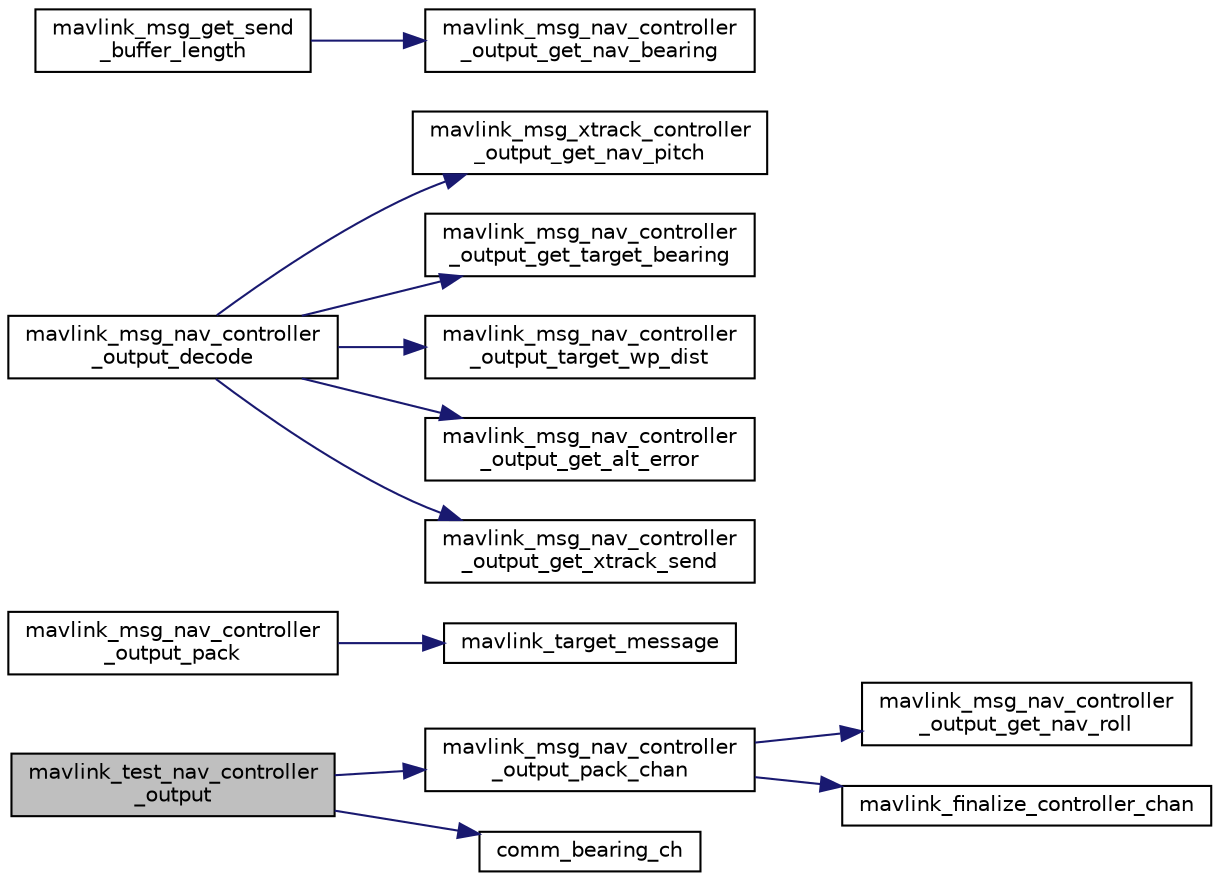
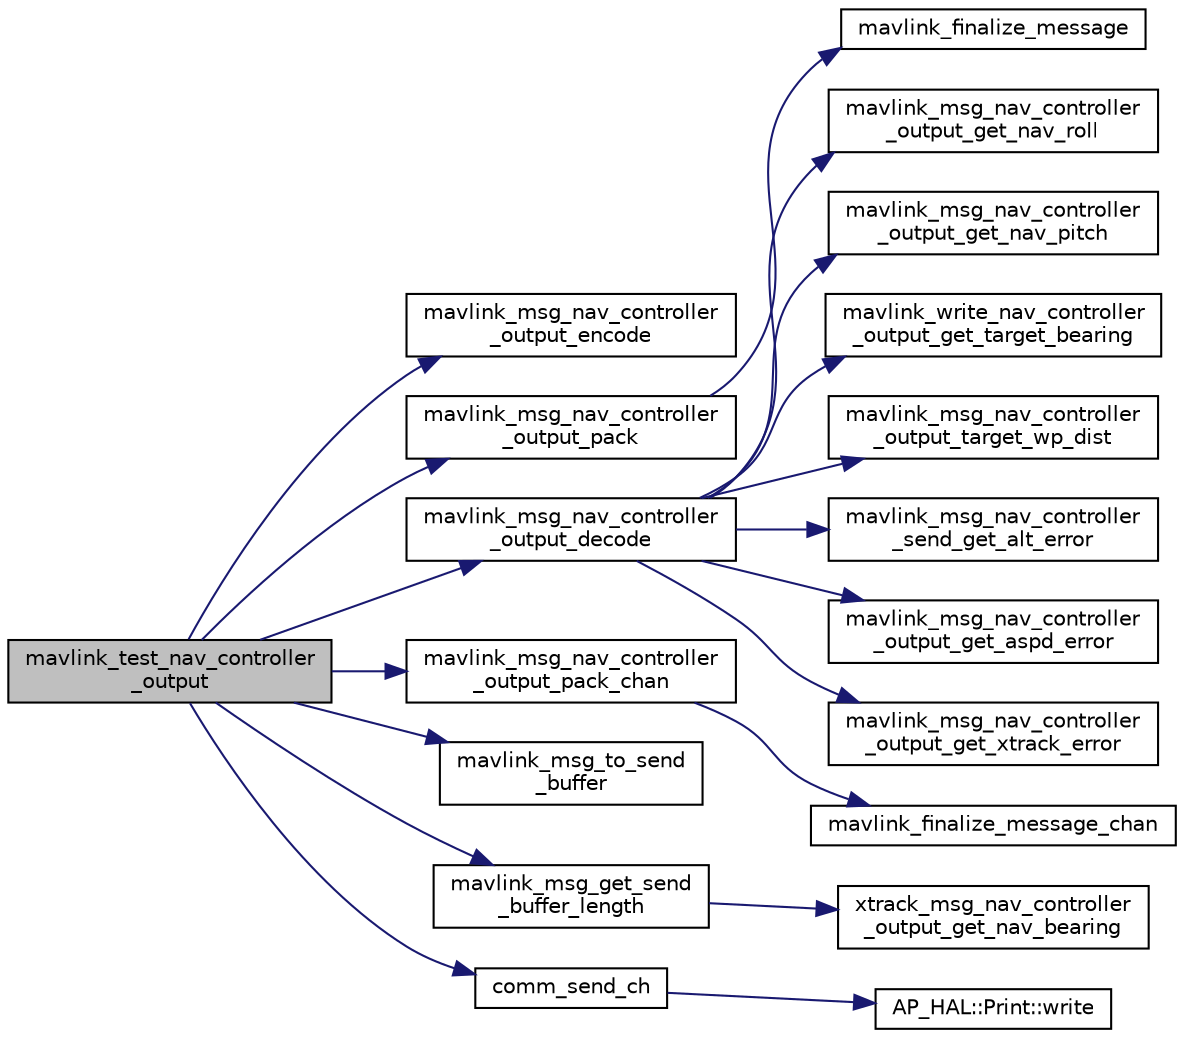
(590, 41) -> (993, 917)
(590, 143) -> (993, 223)
(590, 245) -> (993, 325)
none -> (571, 325)
(590, 449) -> (993, 530)
none -> (308, 544)
(590, 551) -> (993, 734)
none -> (361, 604)
none -> (993, 632)
(590, 643) -> (993, 29)
(798, 738) -> (774, 336)
none -> (571, 773)
none -> (341, 785)
(1027, 806) -> (993, 826)
(590, 852) -> (571, 988)
none -> (993, 1009)
